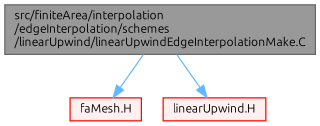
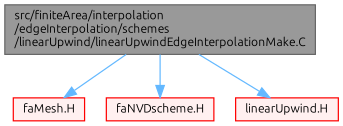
none -> (160, 109)
